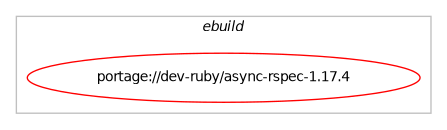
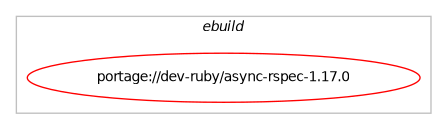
(224, 78) -> (224, 78)
